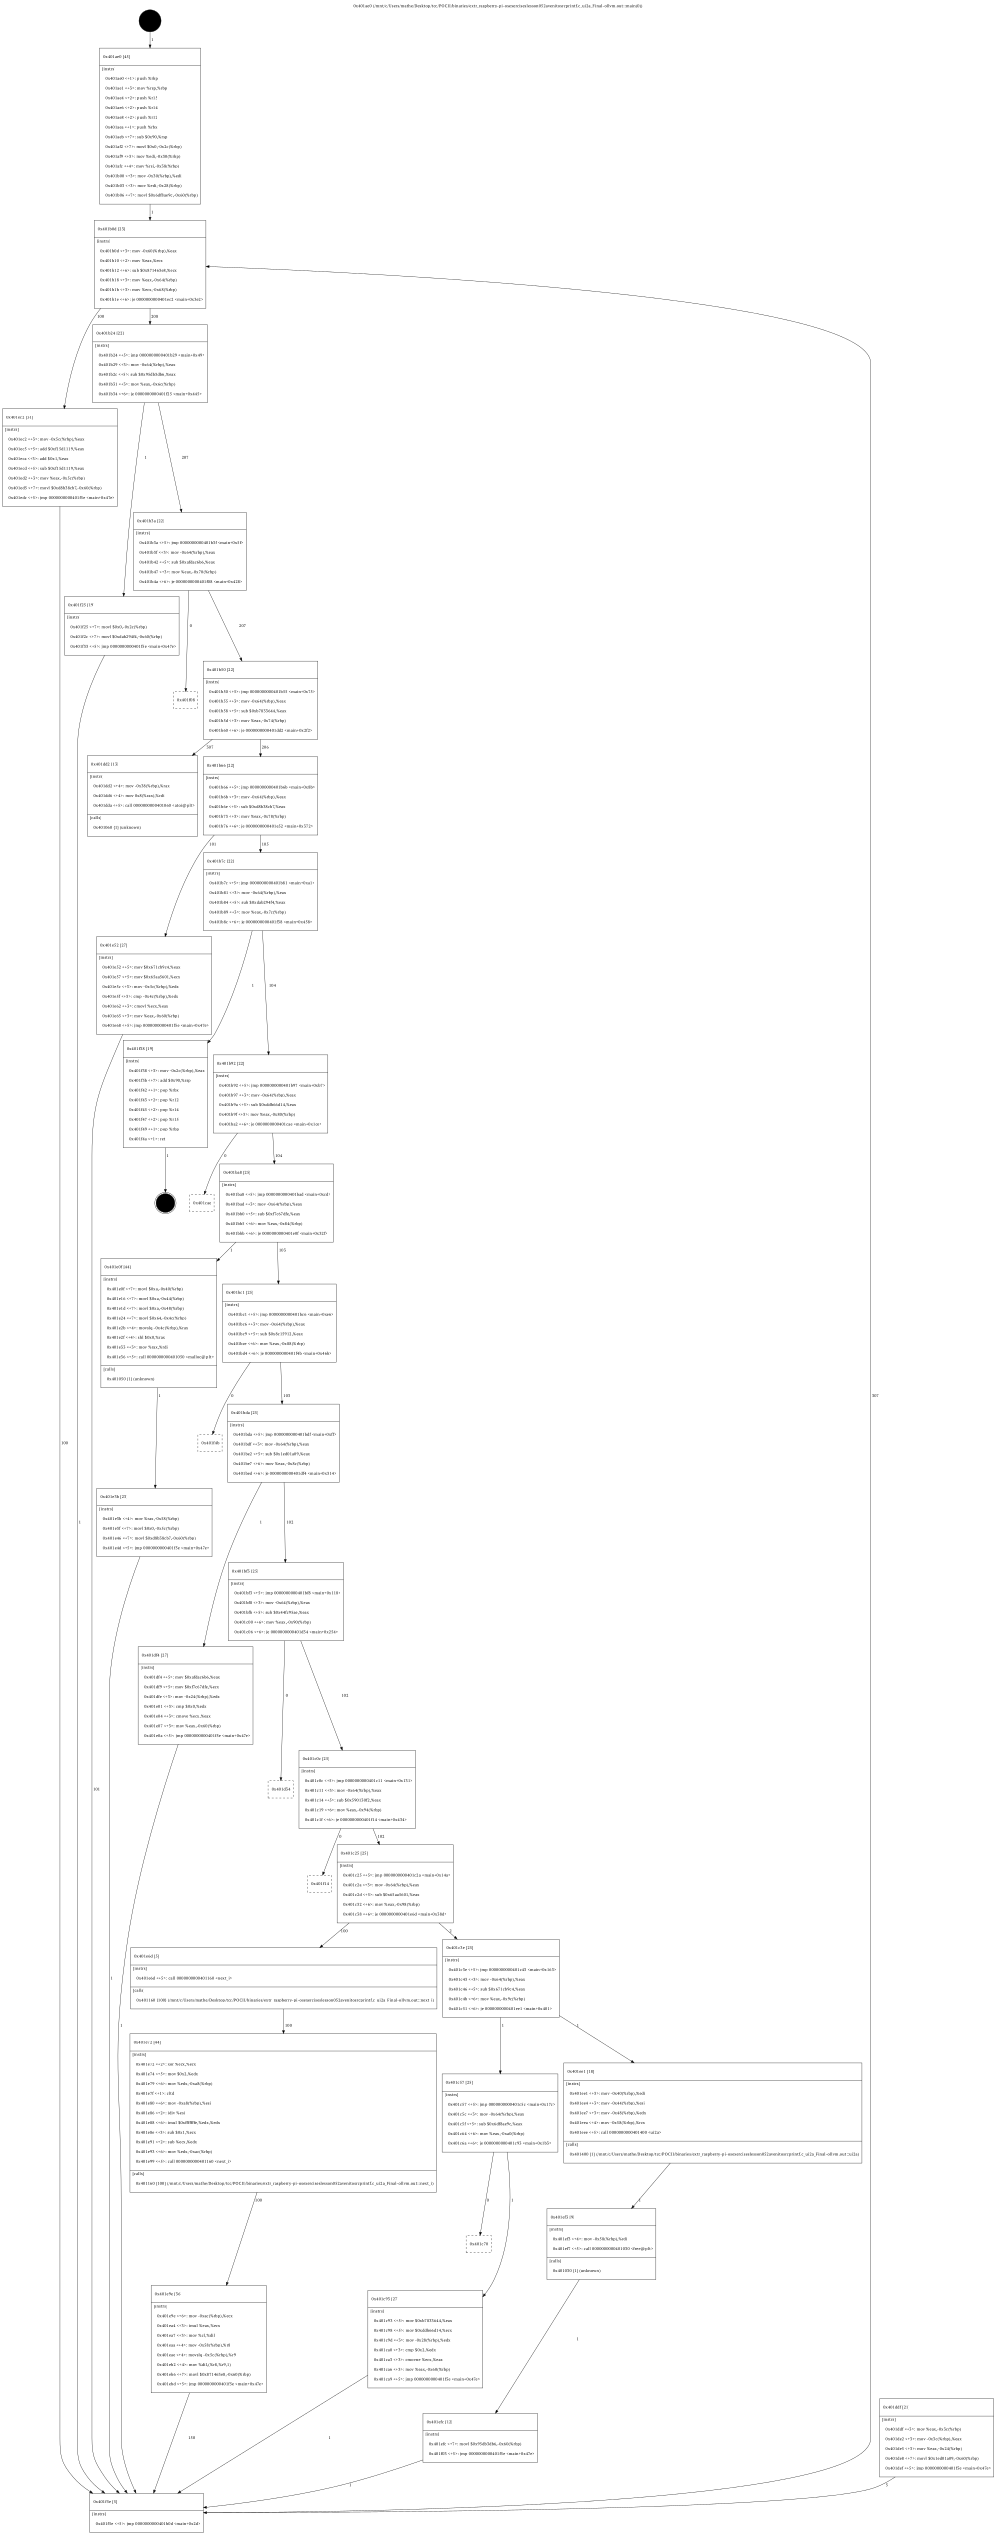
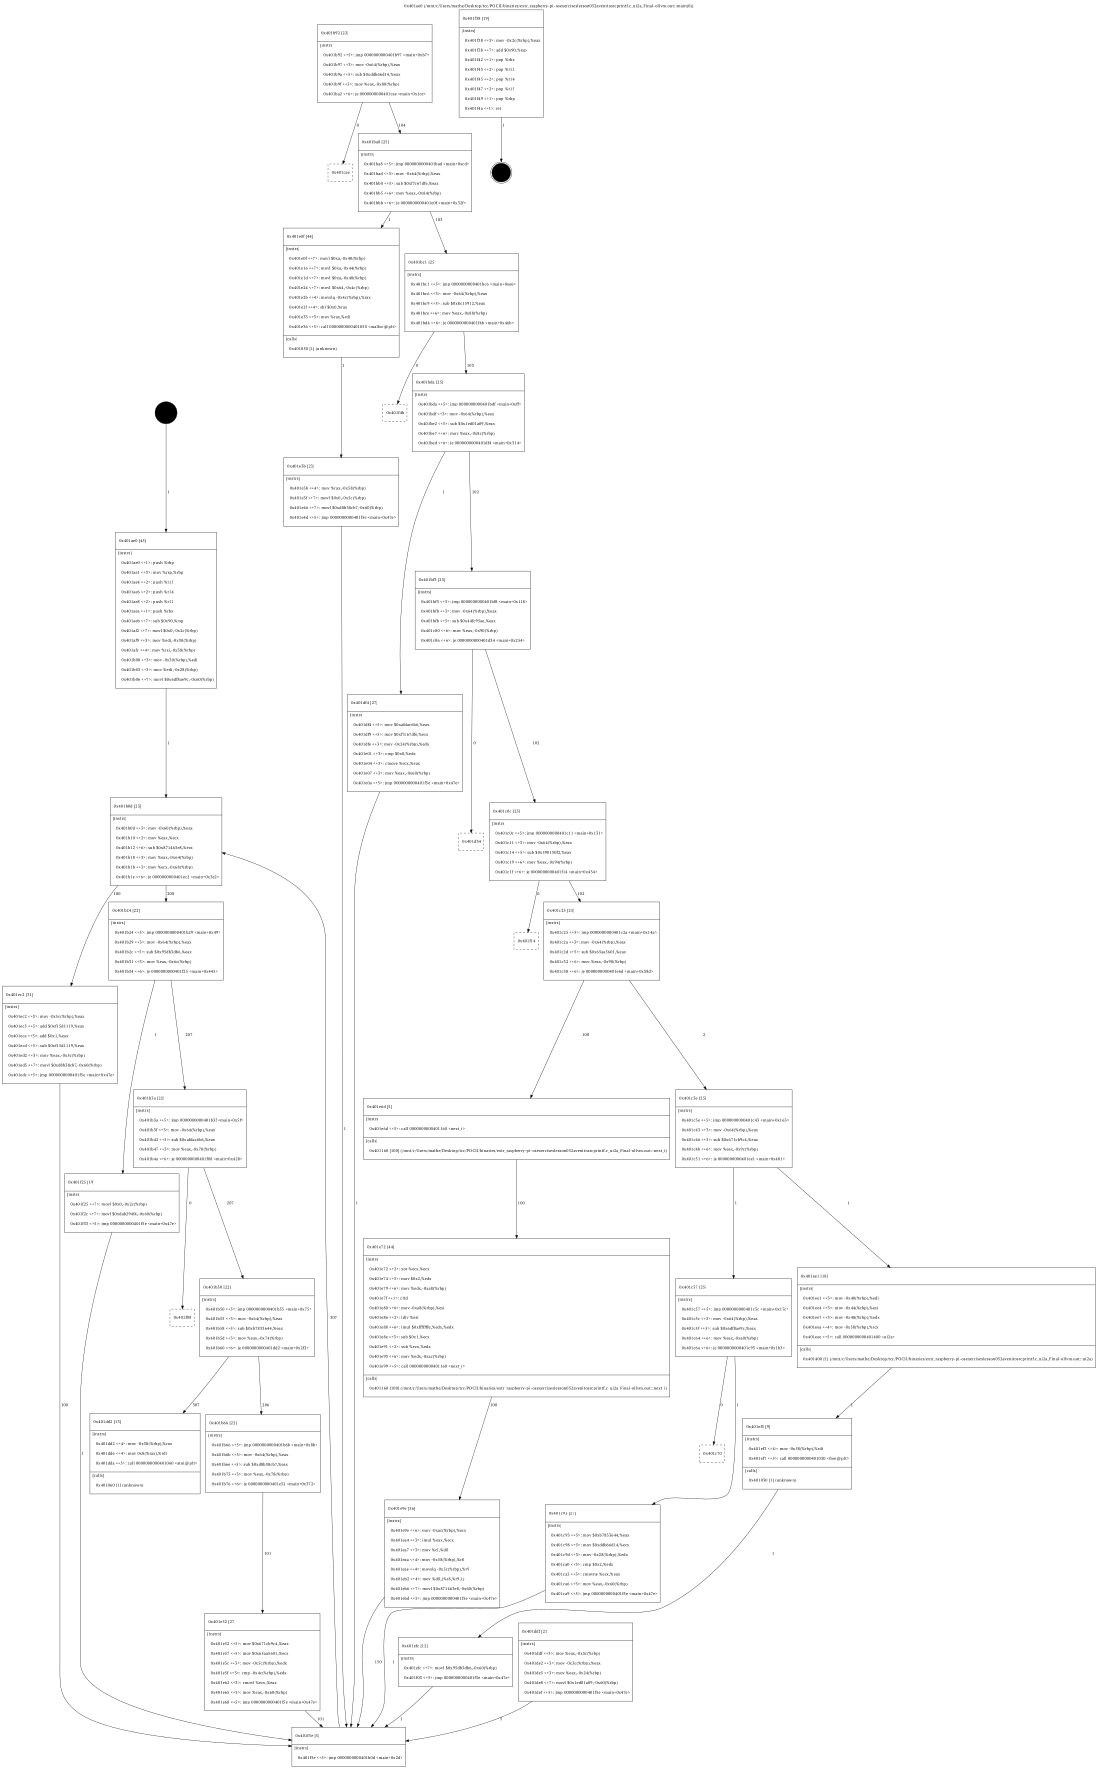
(261, 892) -> none
